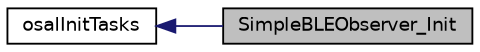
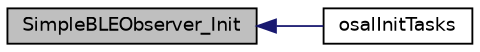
(199, 26) -> (300, 26)
